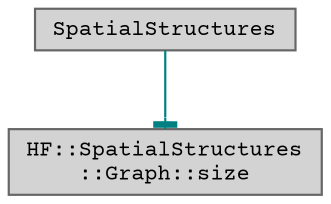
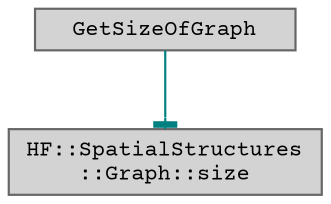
(165, 30) -> (165, 30)
